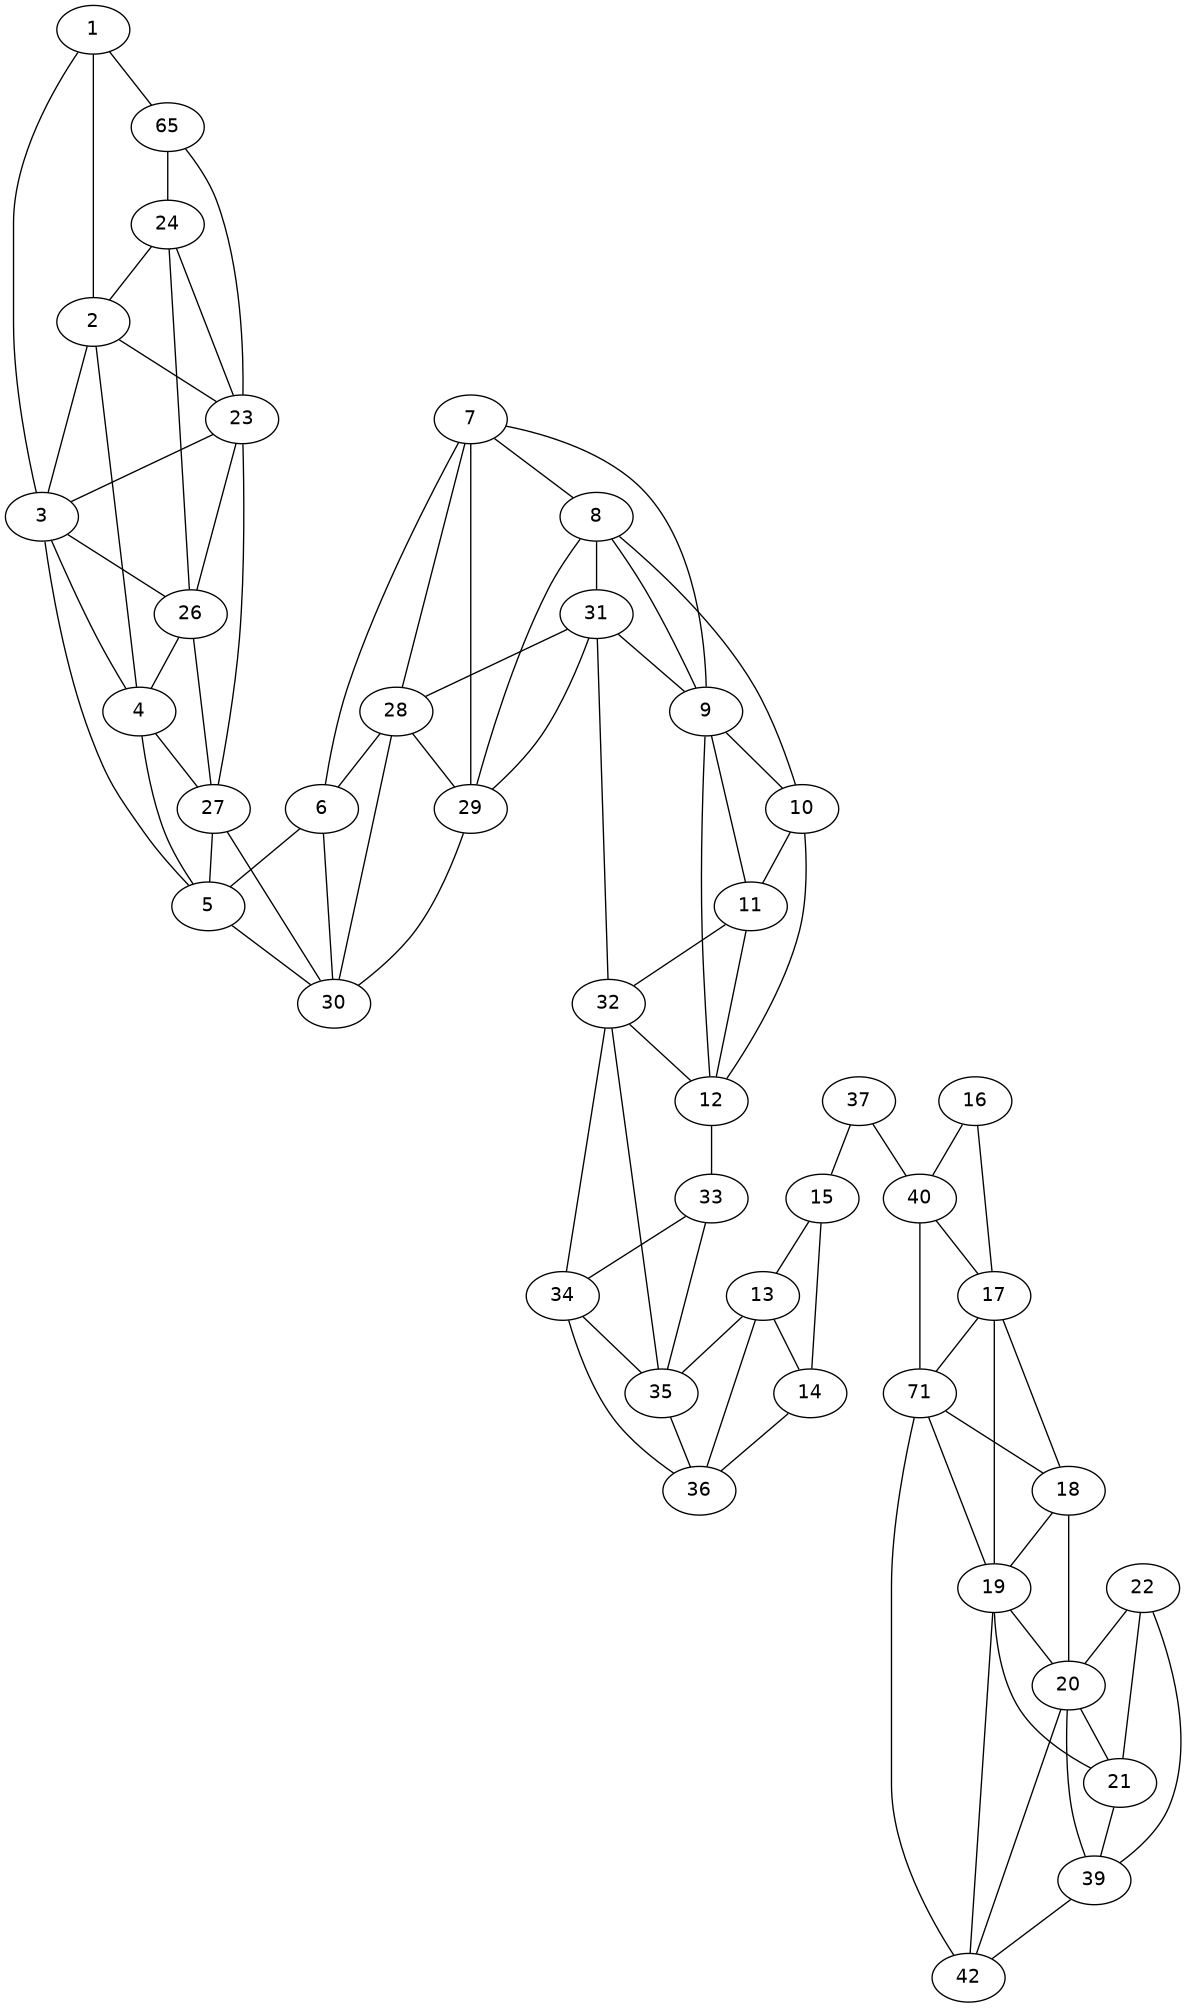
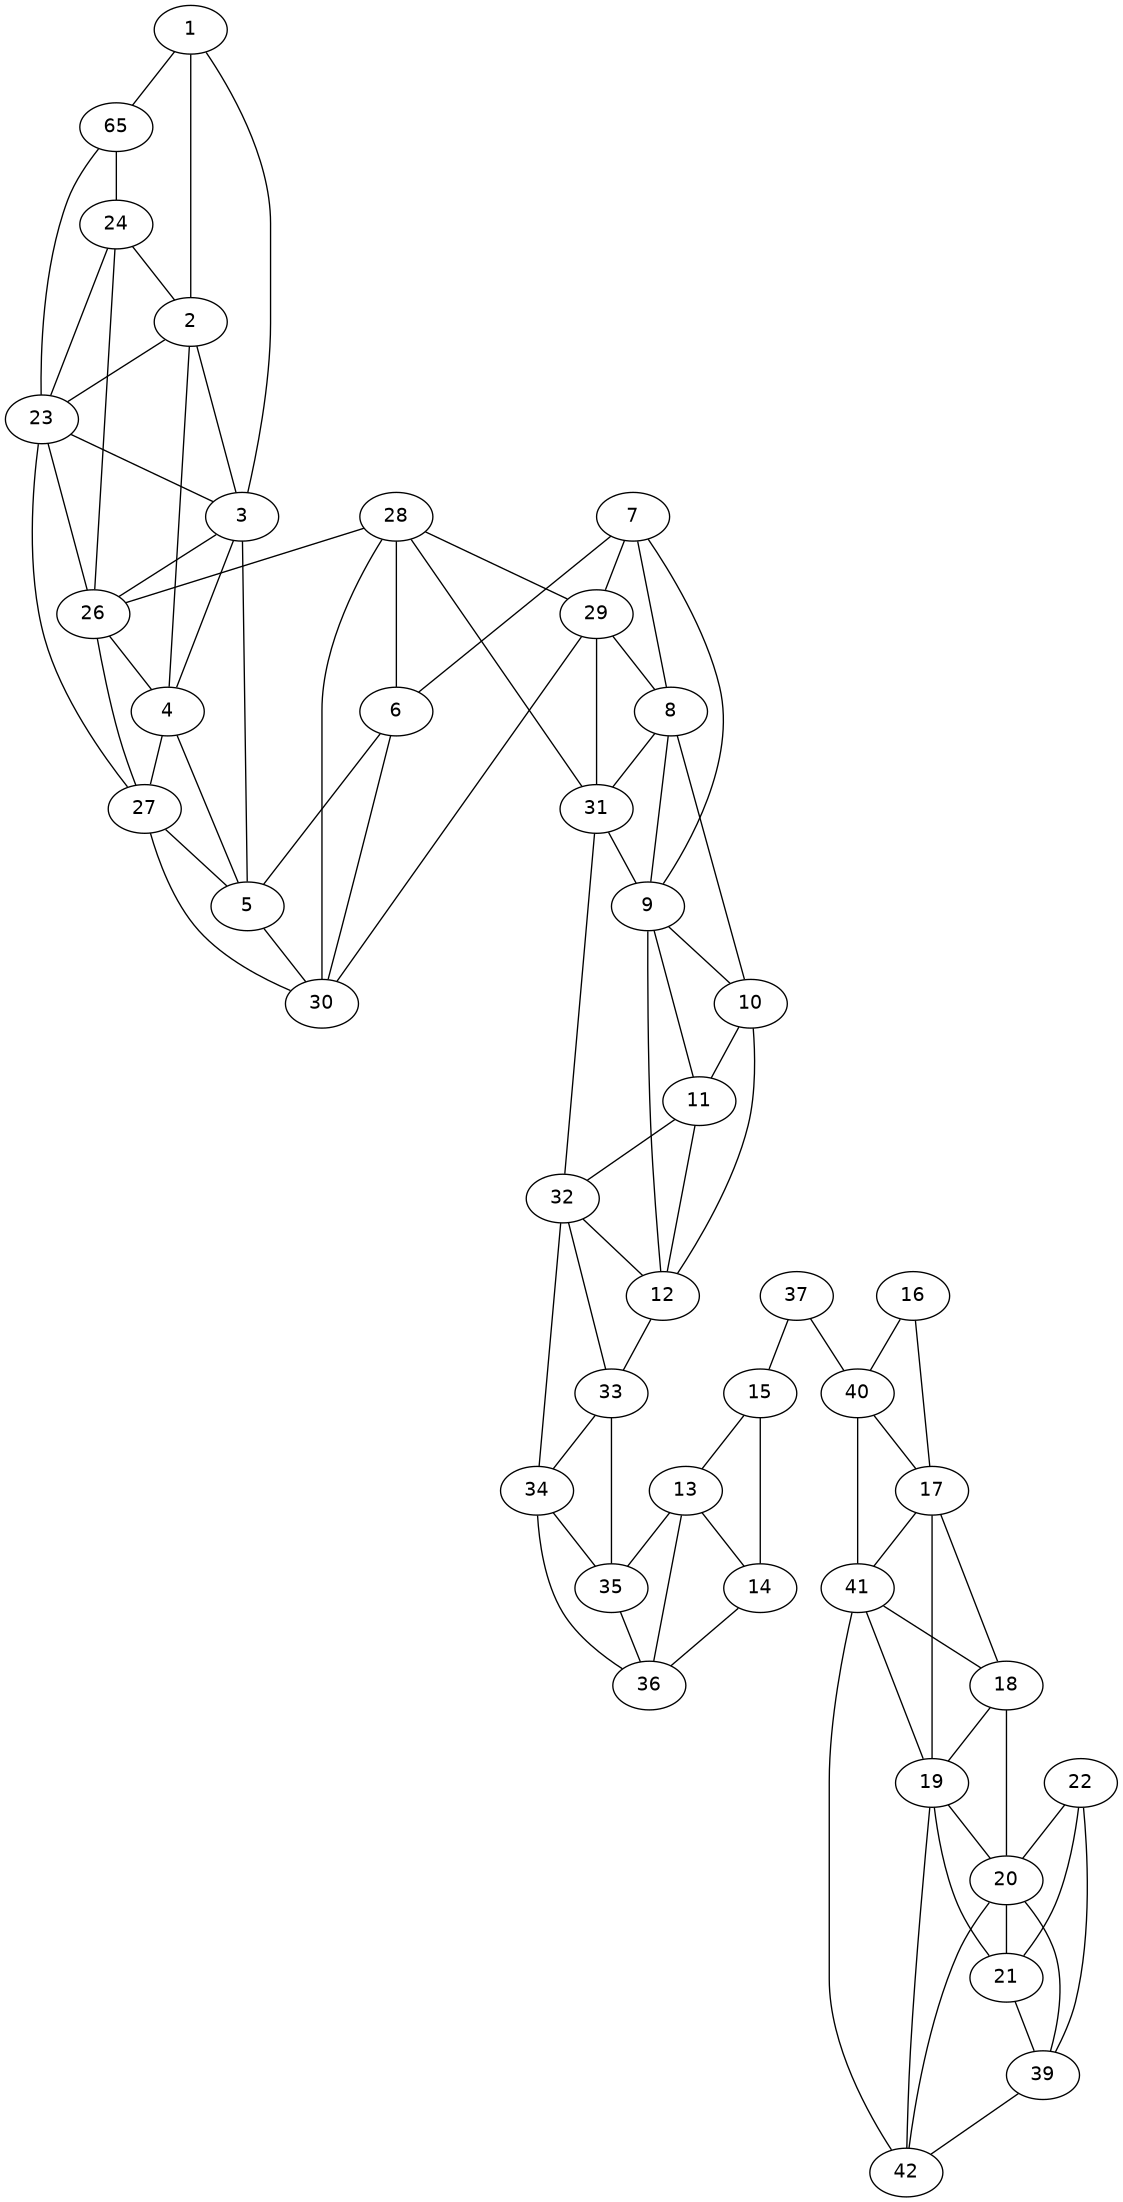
(434, 565) -> (251, 564)
(635, 1199) -> (587, 1296)
(920, 1393) -> (858, 1588)
